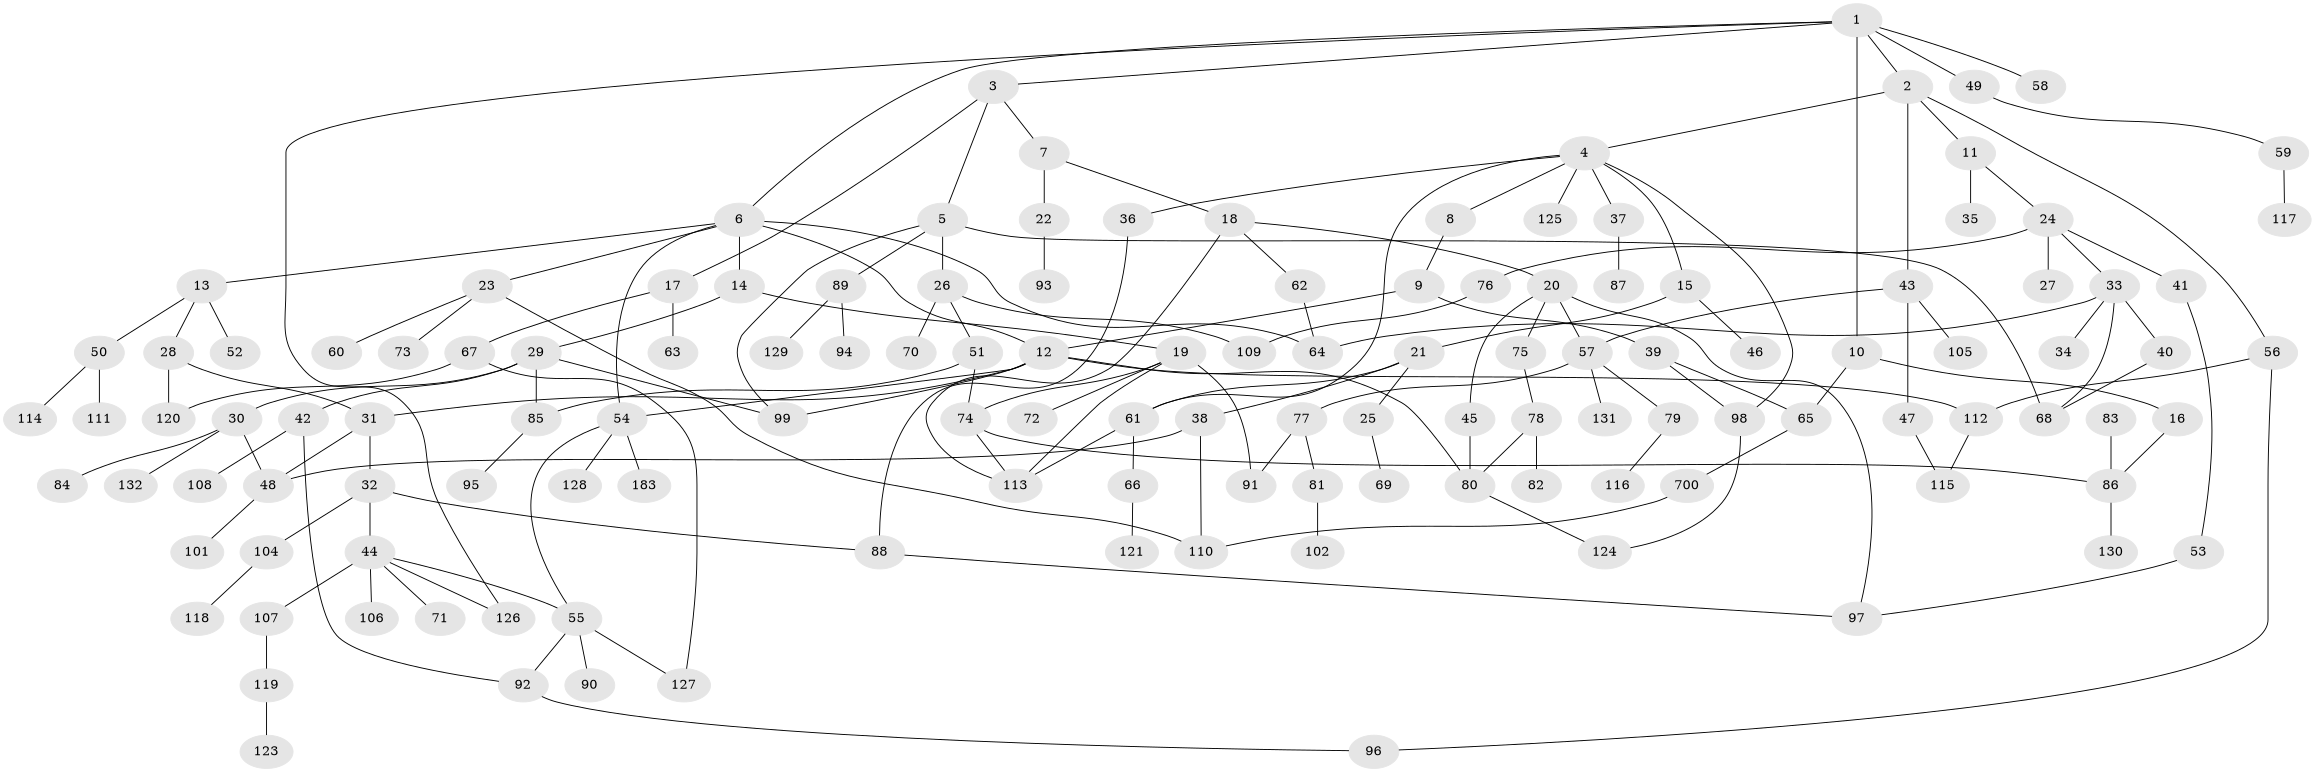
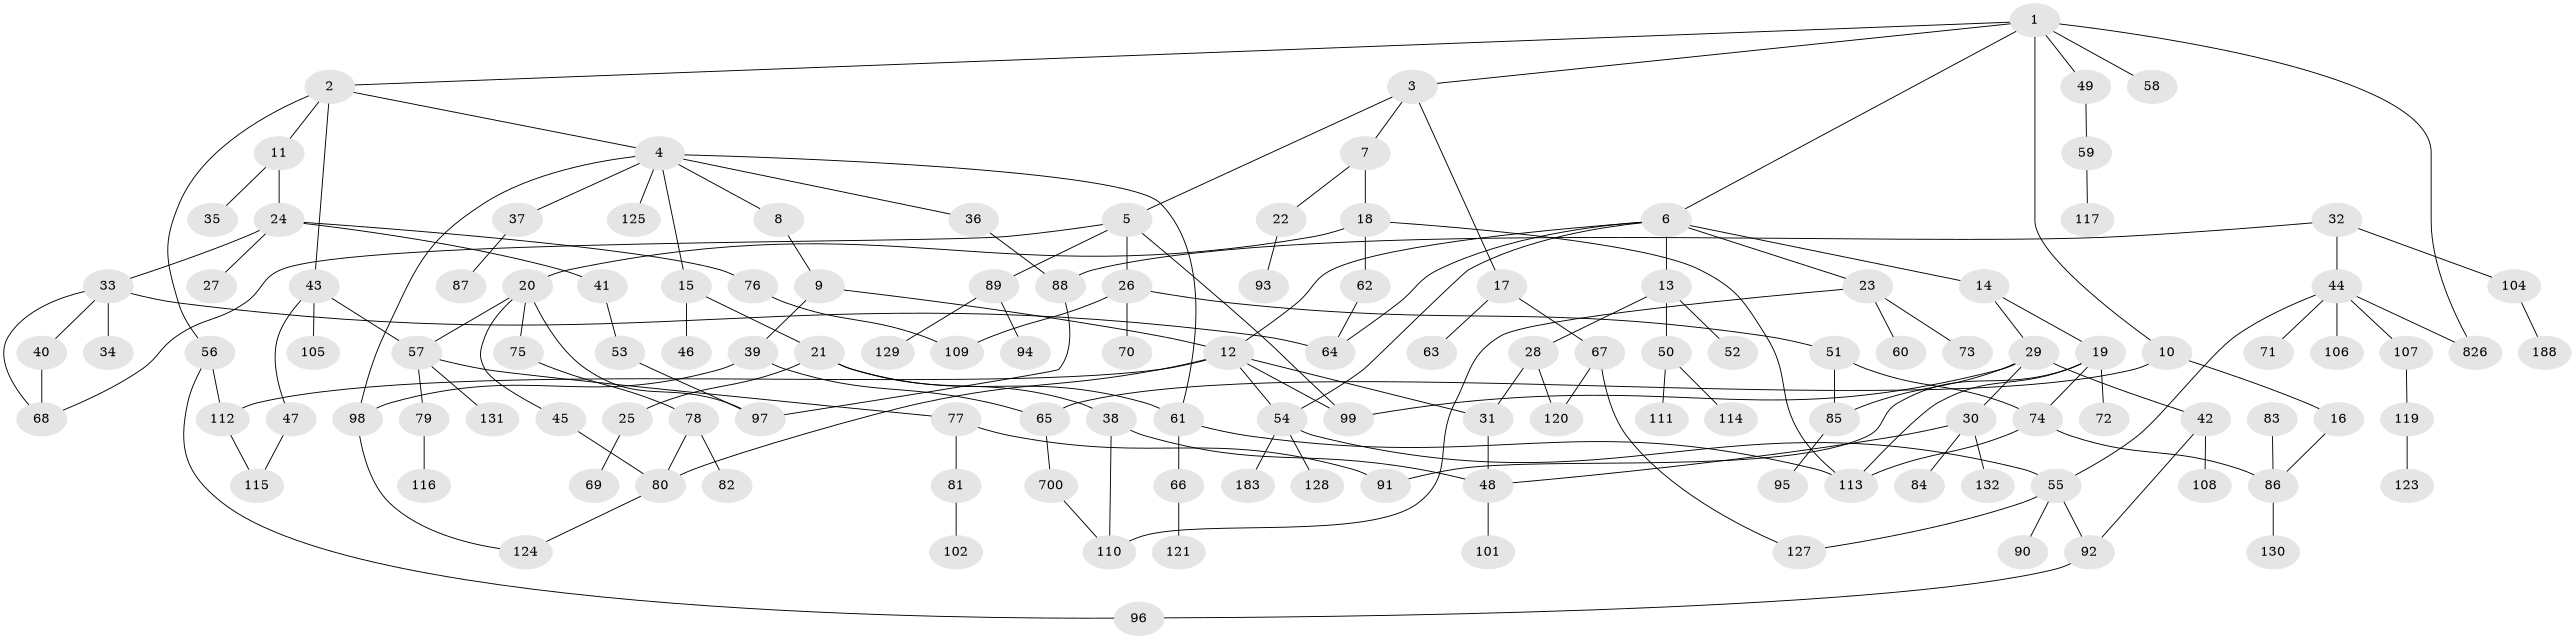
(370, 453) -> none
(197, 619) -> (2545, 353)
(509, 619) -> (2475, 353)
